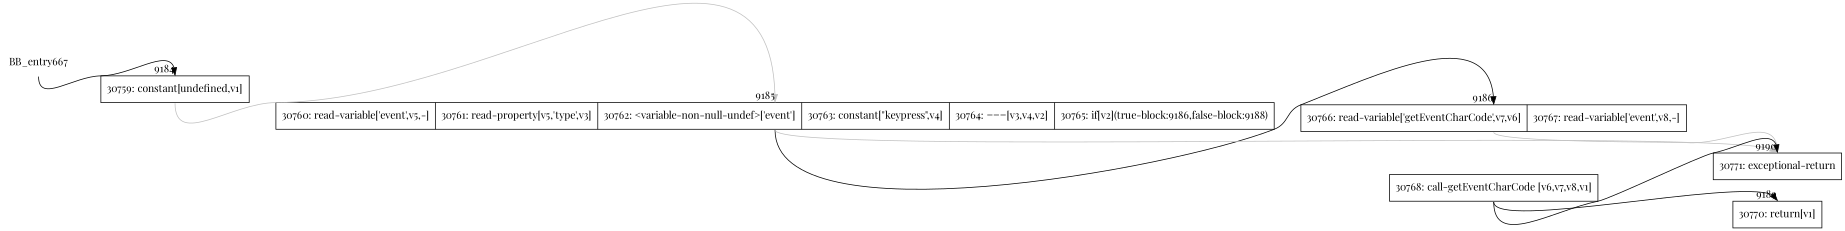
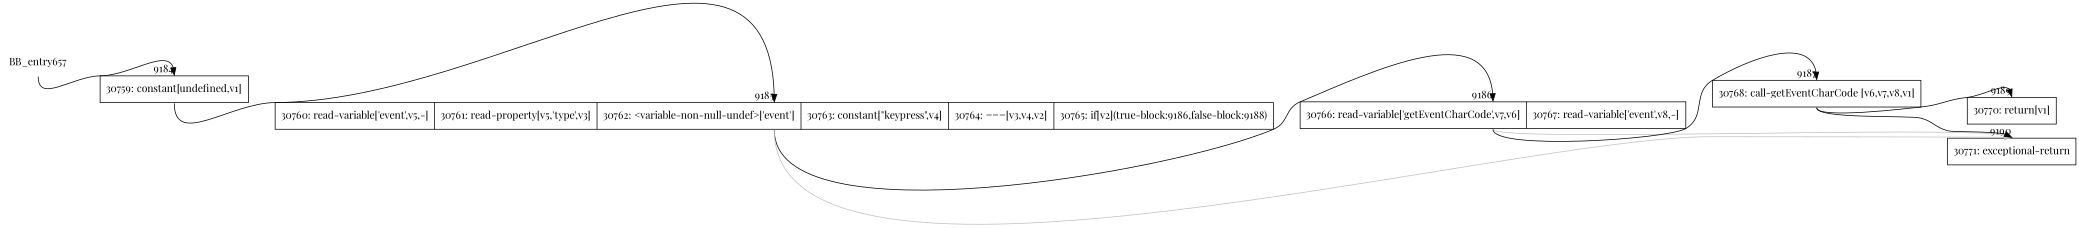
(496, 55) -> (495, 55)
(39, 63) -> (38, 63)
none -> (1685, 129)
